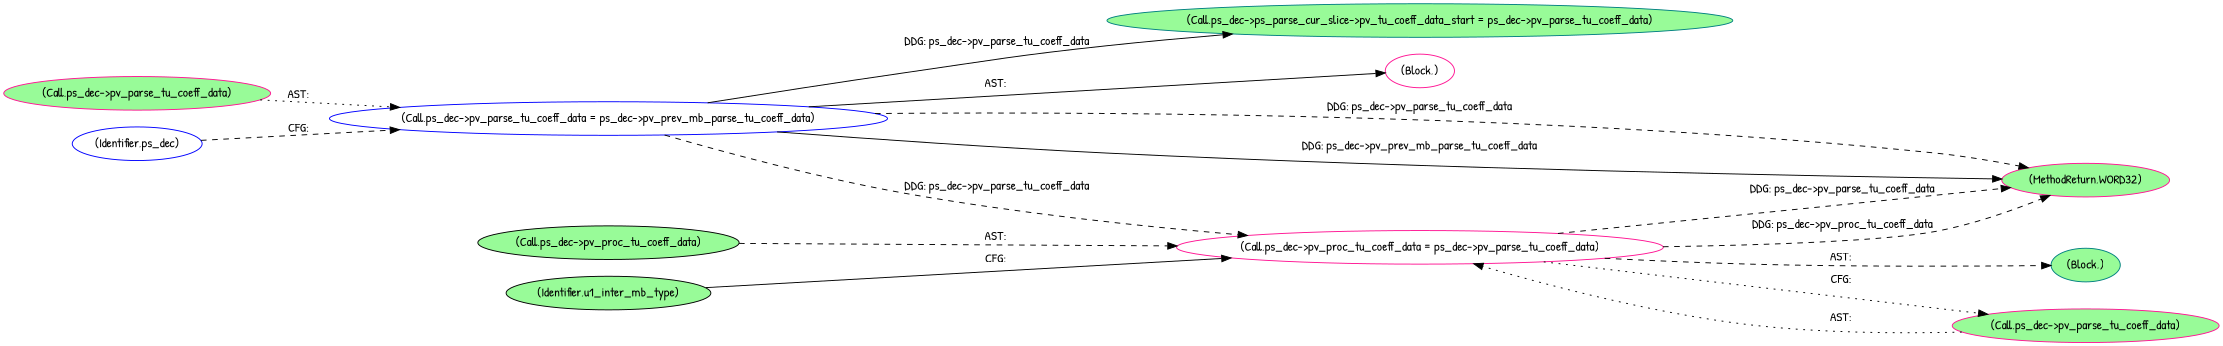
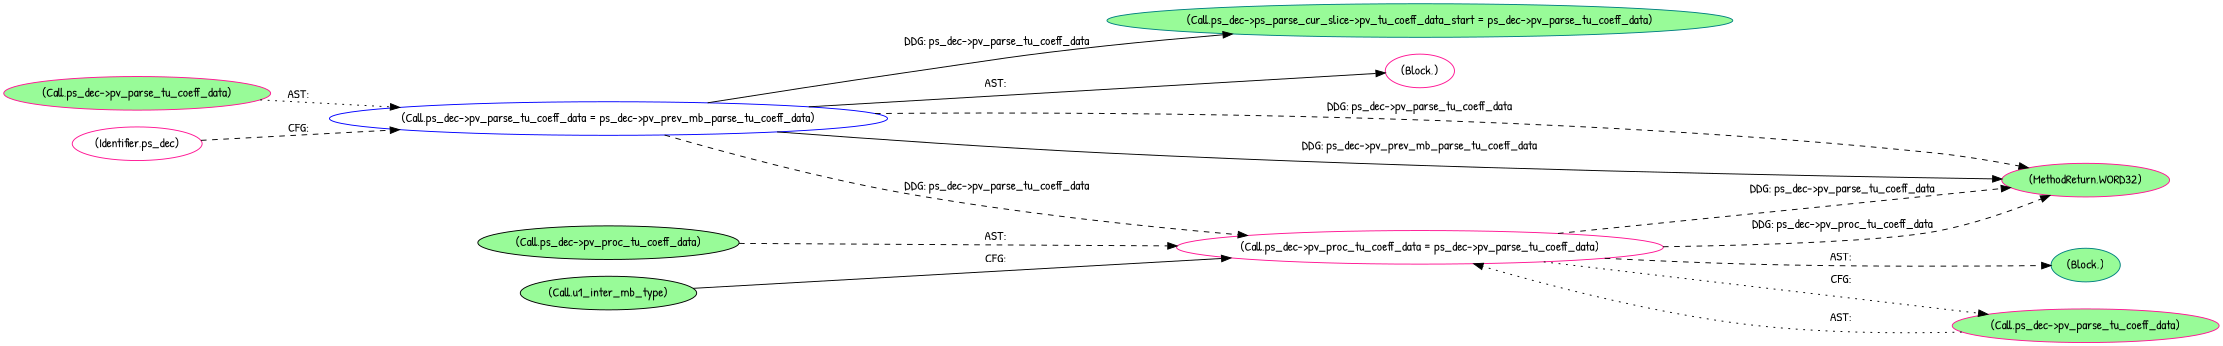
(137, 144) -> (137, 144)
(608, 293) -> (608, 293)
